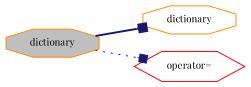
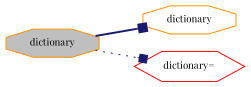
(189, 66) -> (189, 66)
